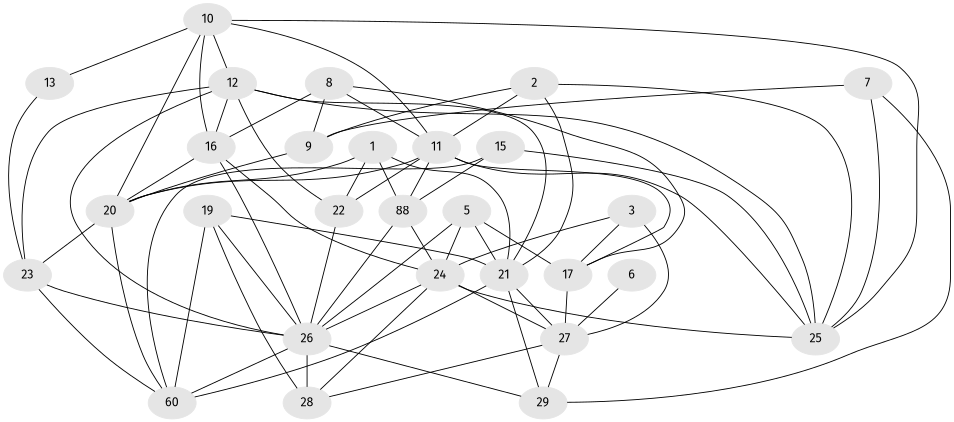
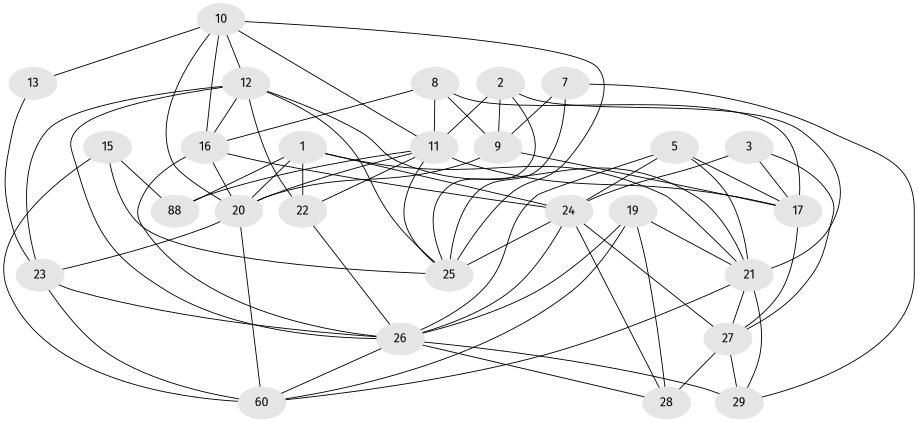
none -> (648, 179)
(420, 241) -> (436, 179)
(355, 275) -> none
(632, 275) -> none
